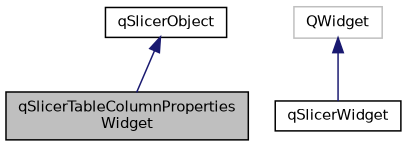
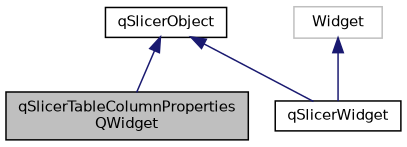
(338, 22) -> (338, 22)
none -> (259, 73)
(127, 116) -> (127, 116)
